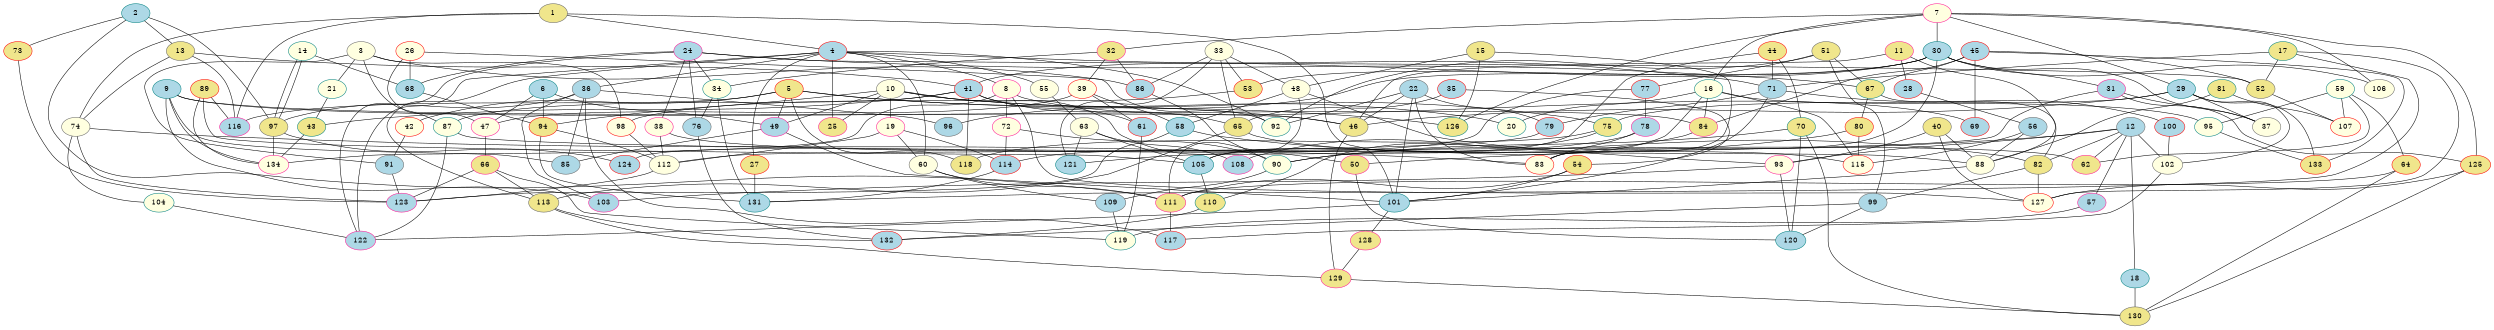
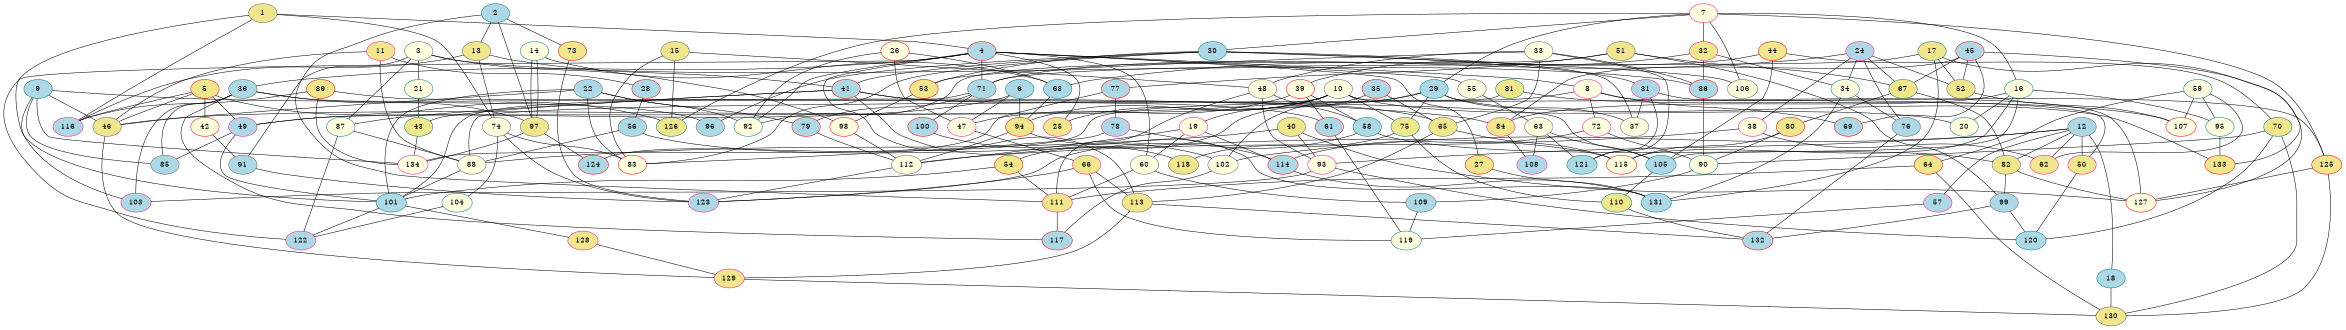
(449, 81) -> none
(816, 138) -> none
